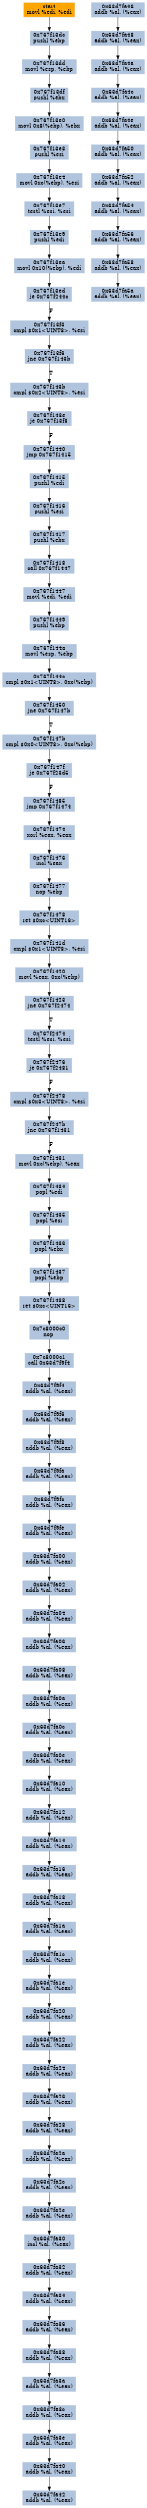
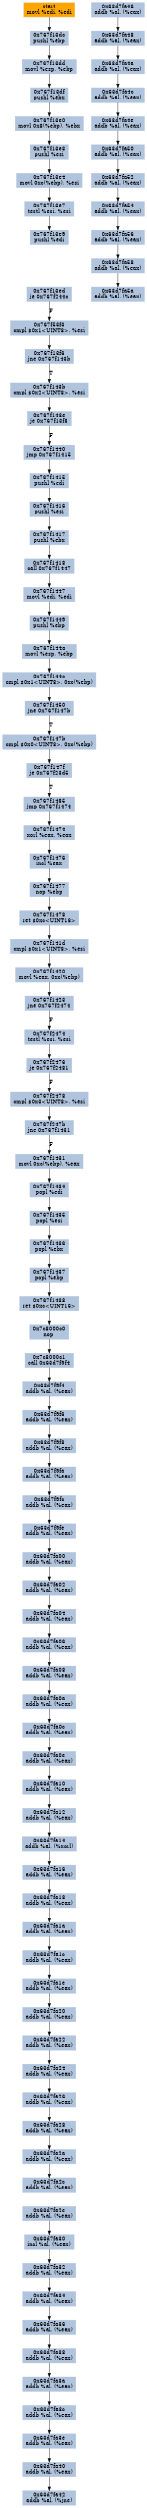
(49, 266) -> none
(49, 328) -> (49, 328)
(51, 787) -> (51, 787)
(51, 1020) -> (51, 1020)
none -> (49, 1657)
(49, 1844) -> (49, 1844)
(49, 2197) -> none
(49, 2498) -> (49, 2498)
